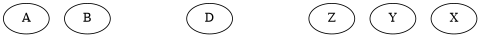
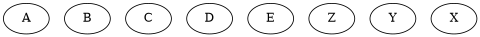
none -> (149, 19)
none -> (271, 19)
